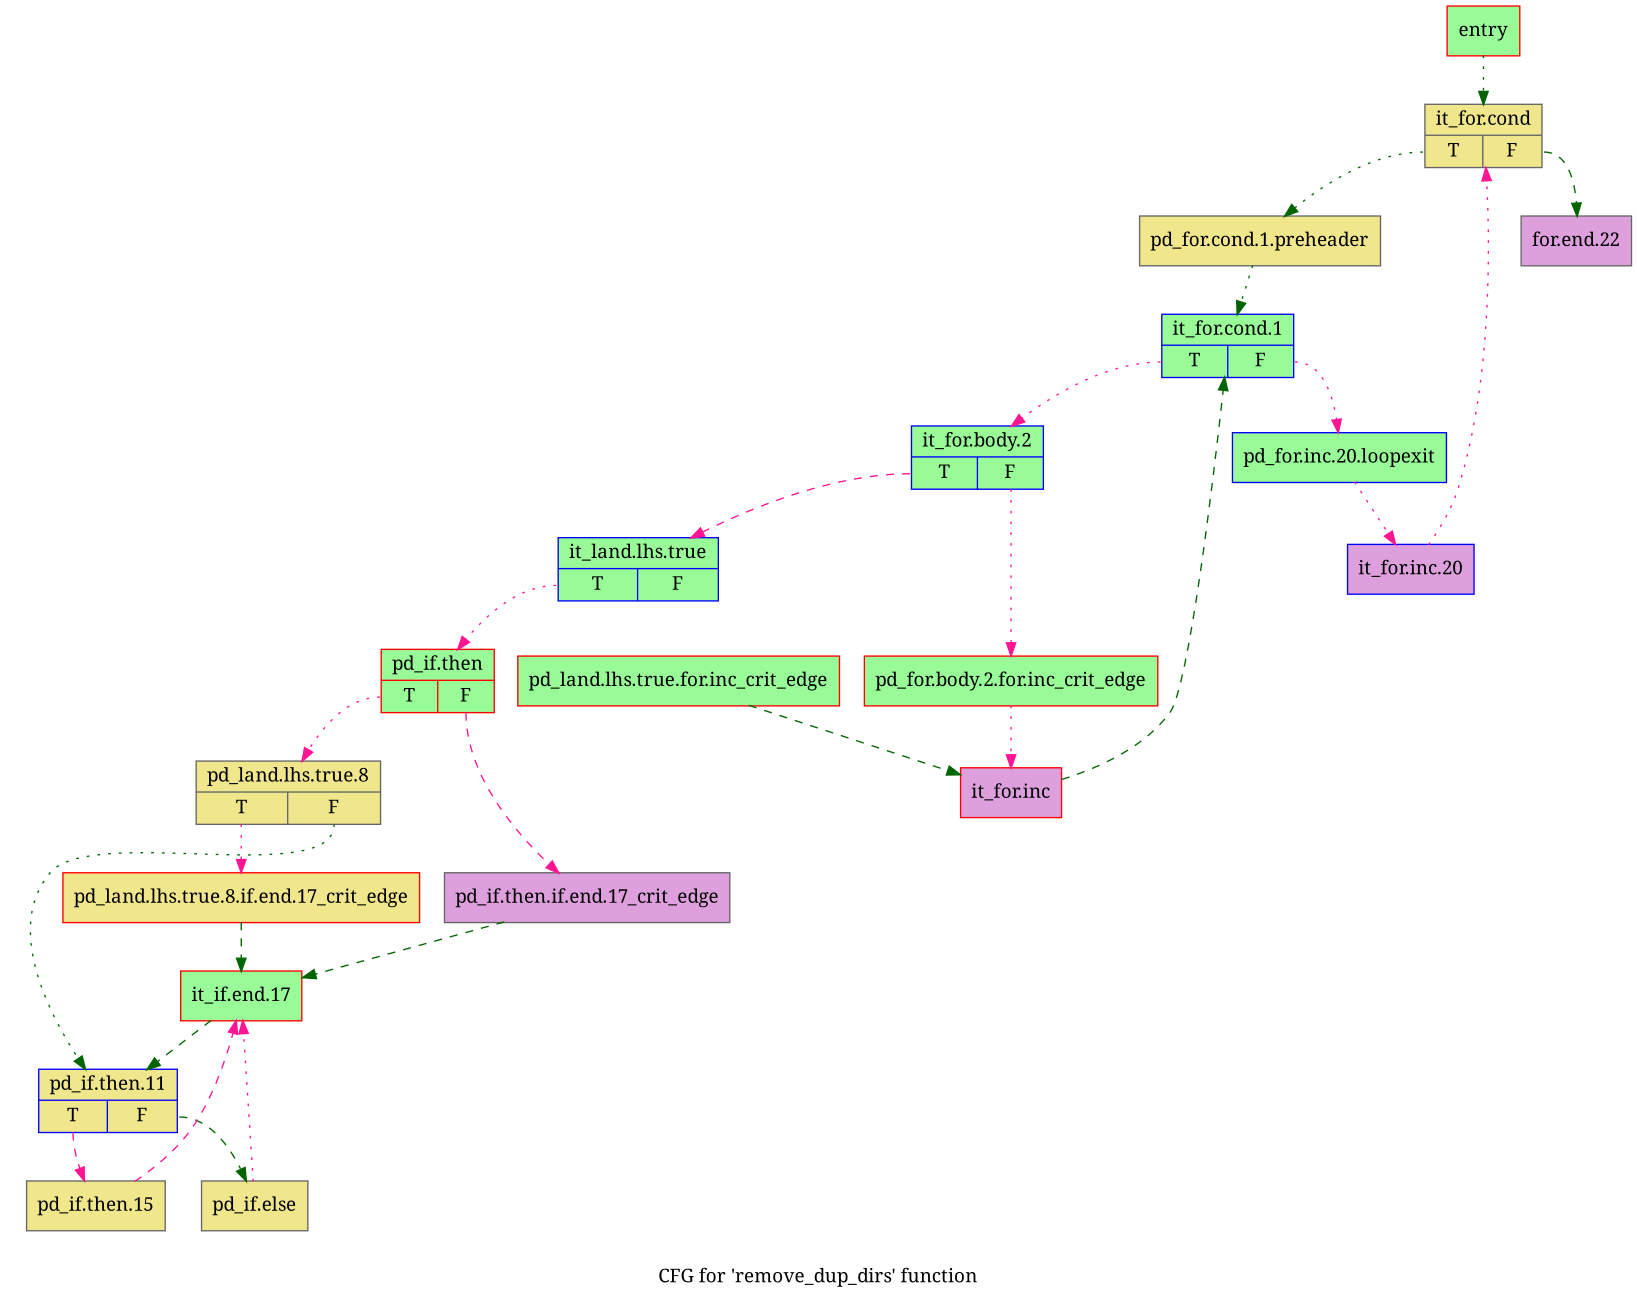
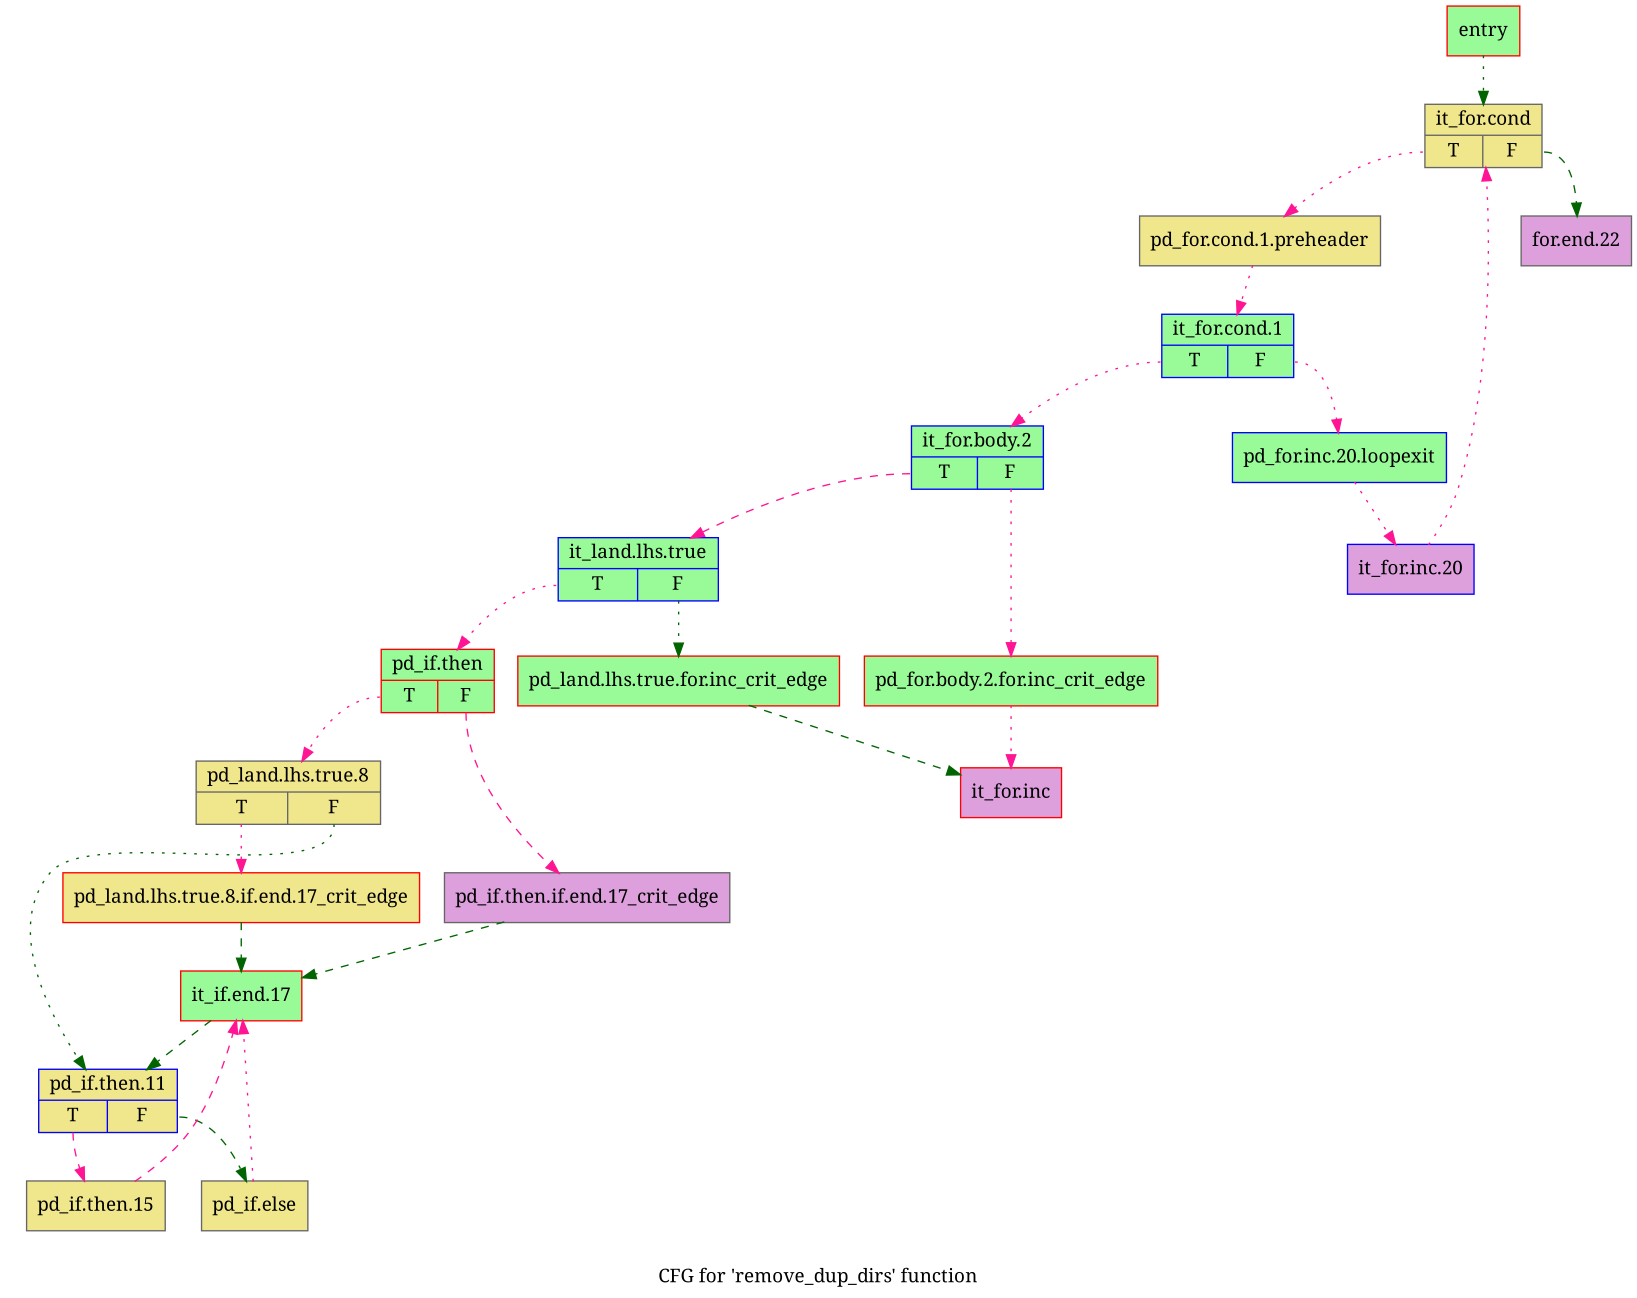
(1355, 170) -> (1355, 170)
(1247, 284) -> (1247, 284)
(1193, 617) -> none
none -> (679, 622)
